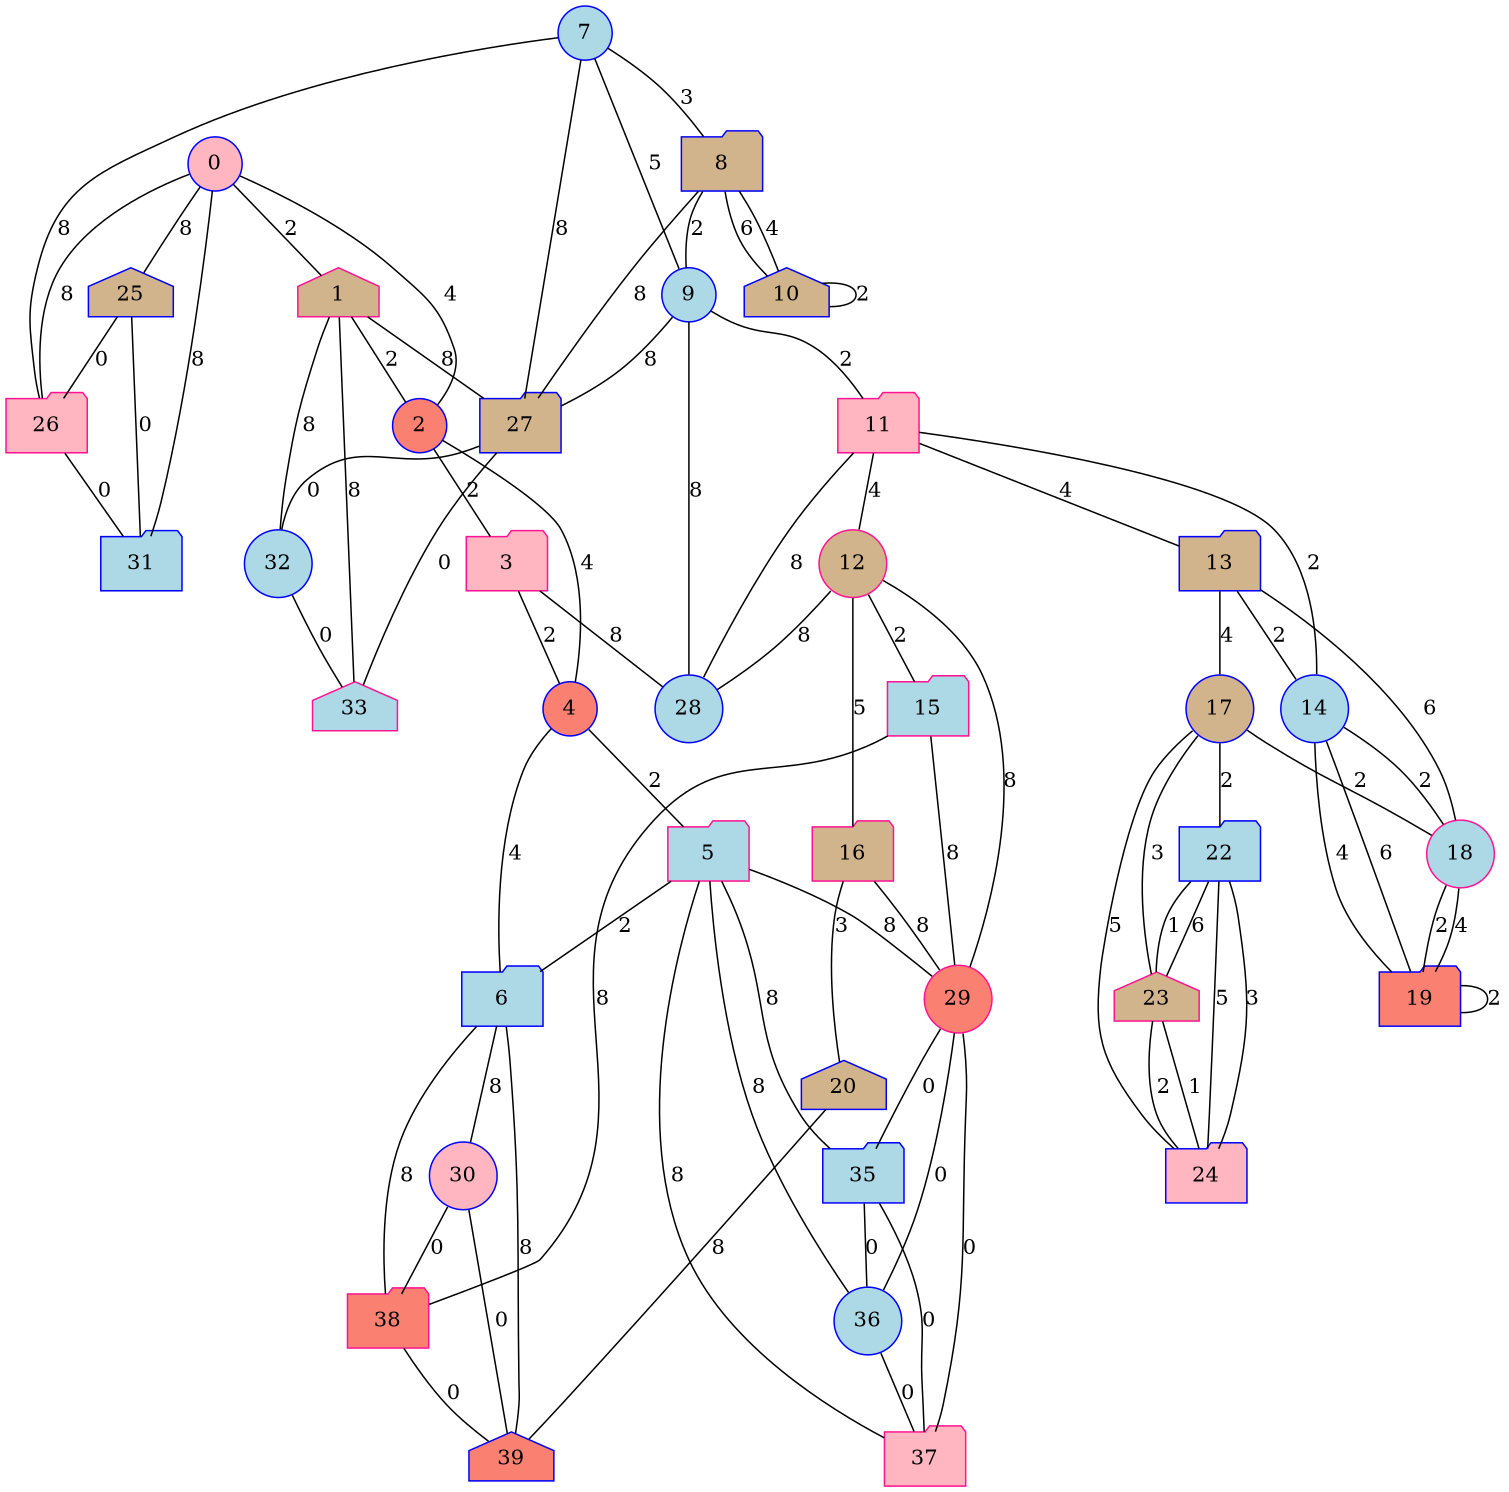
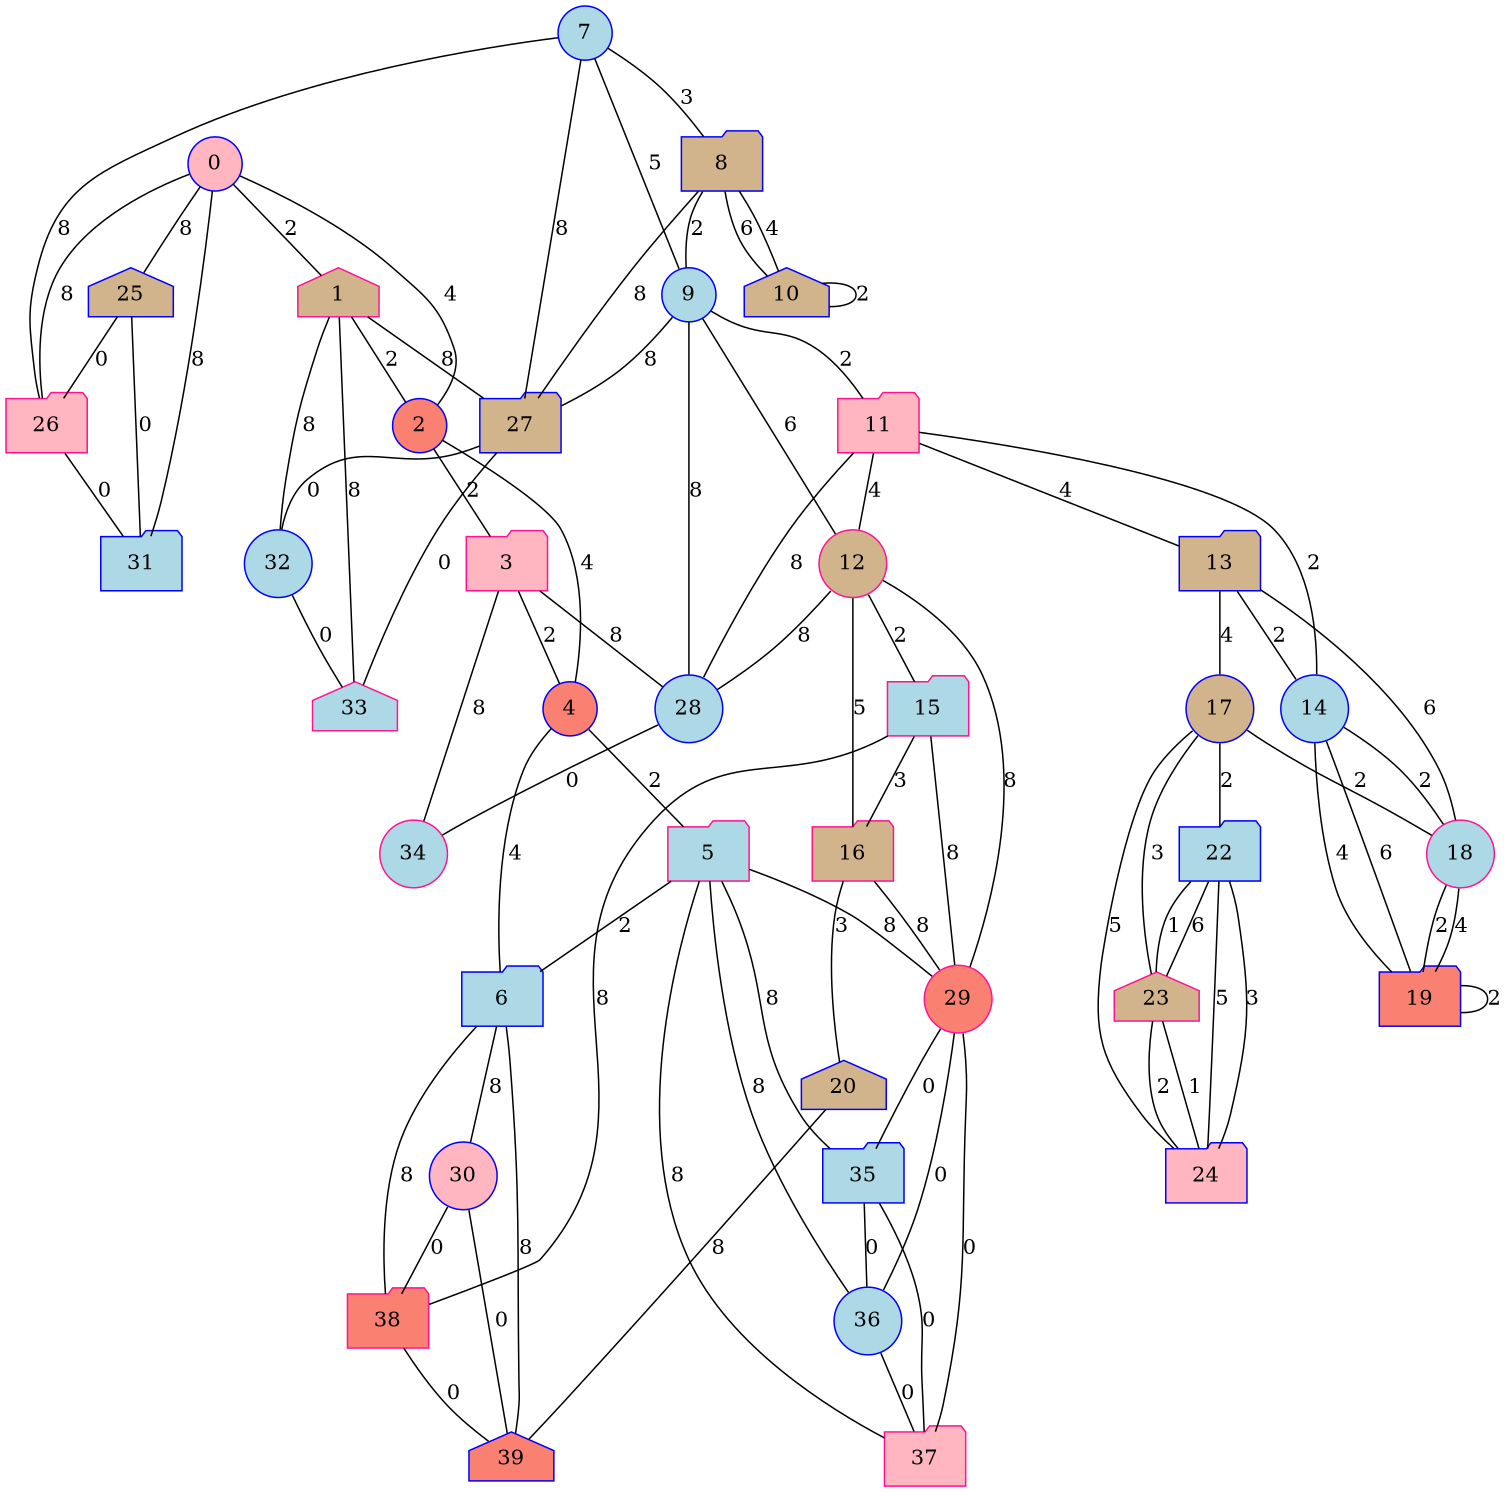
none -> (769, 426)
none -> (890, 781)
none -> (414, 854)
